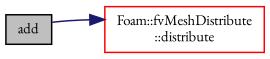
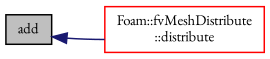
(71, 21) -> (86, 39)
